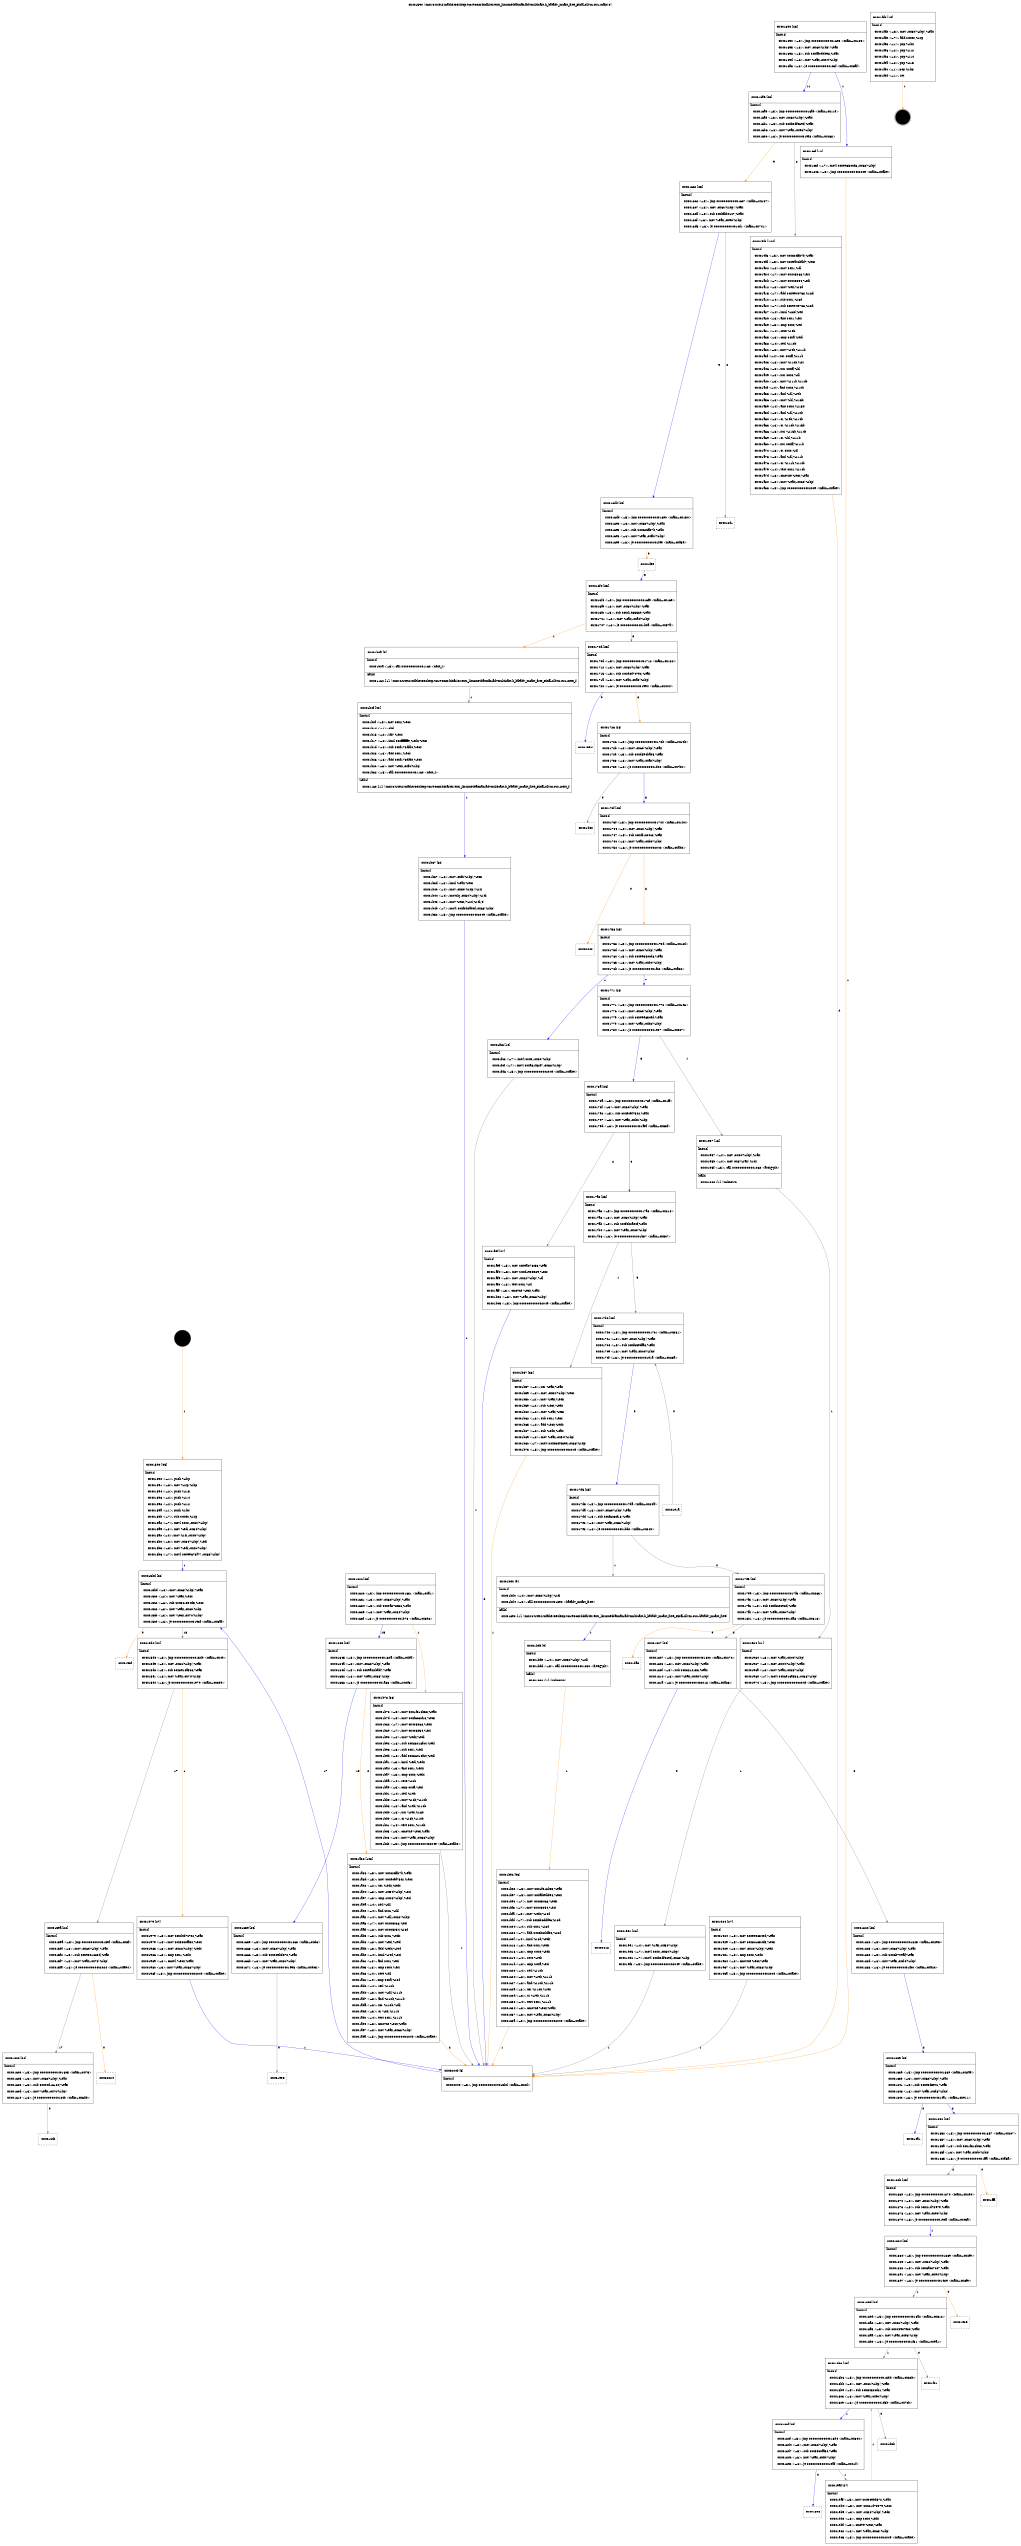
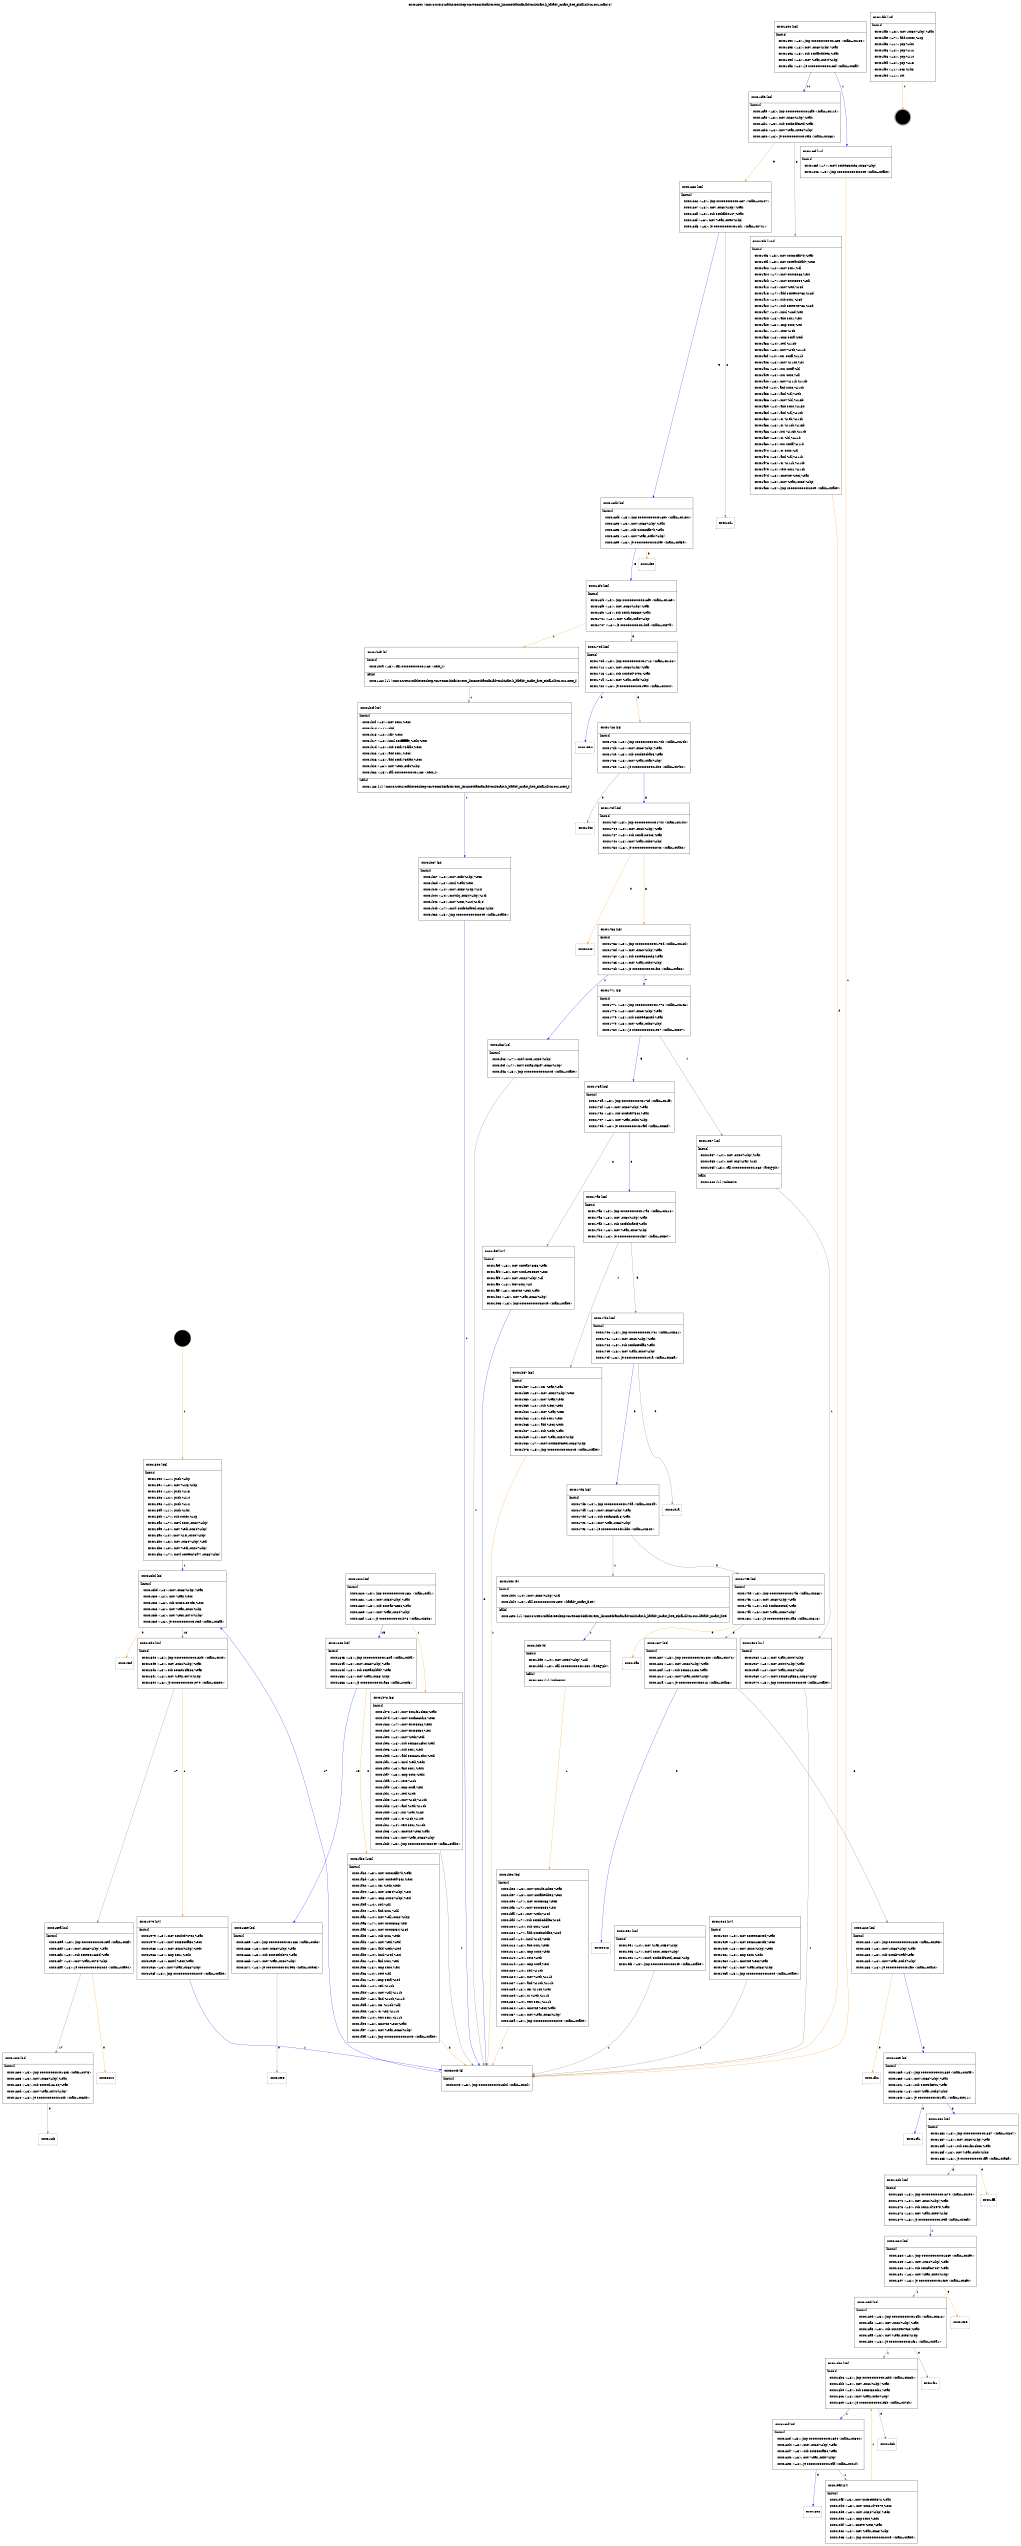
(643, 574) -> (632, 563)
(670, 1434) -> (646, 1437)
(695, 1803) -> (805, 2001)
none -> (871, 2078)
